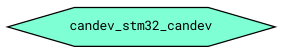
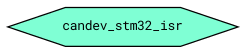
(141, 27) -> (123, 27)
